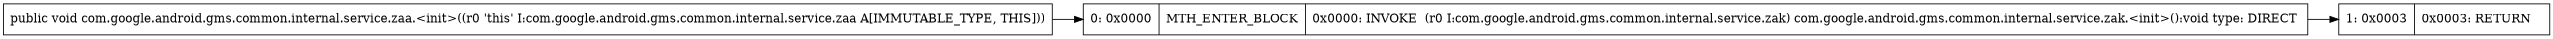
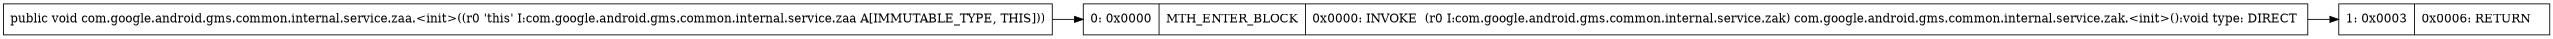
(2482, 19) -> (2482, 19)
